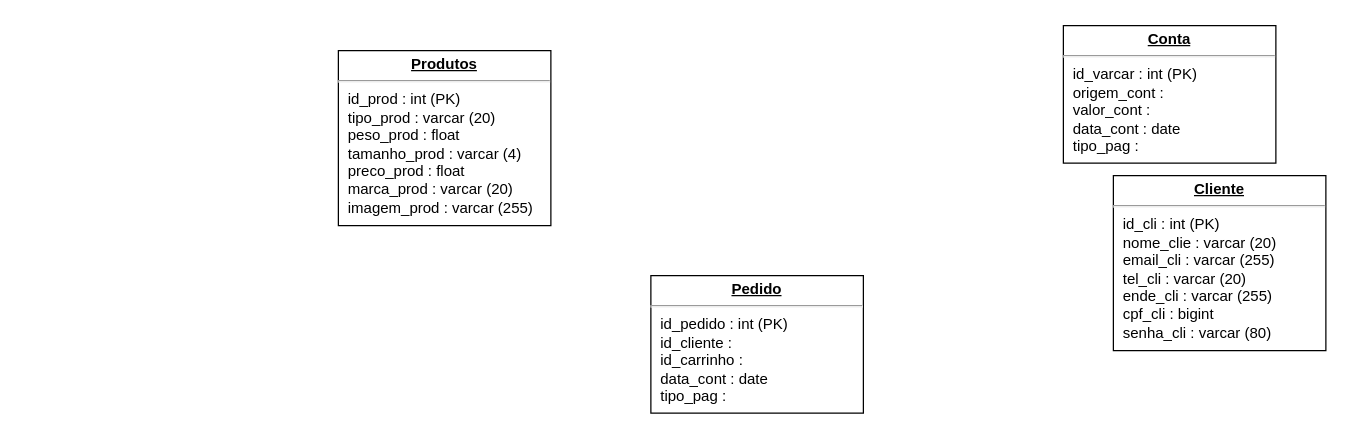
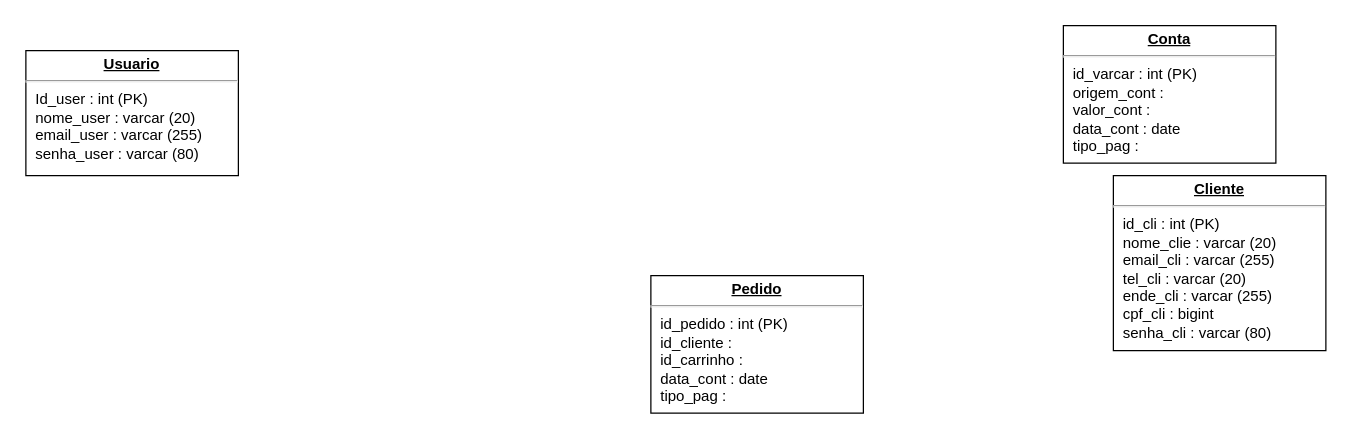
none -> (132, 113)
(444, 138) -> none
